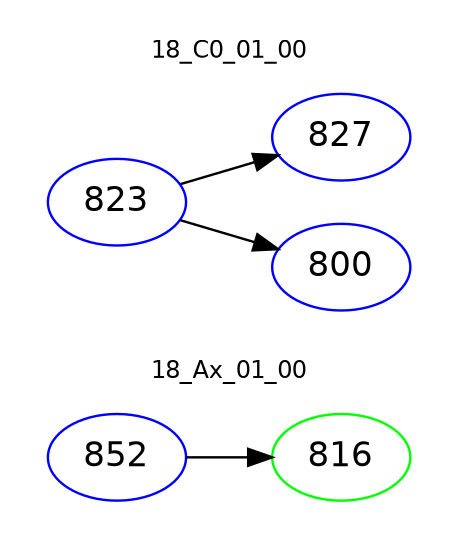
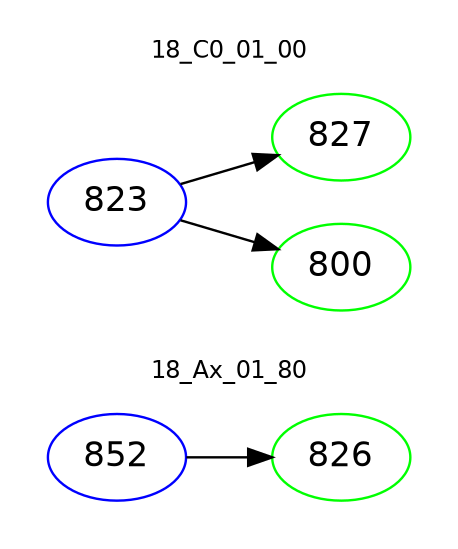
(341, 137) -> (341, 137)
(341, 267) -> (341, 267)
(229, 372) -> (229, 372)
(341, 457) -> (341, 457)
